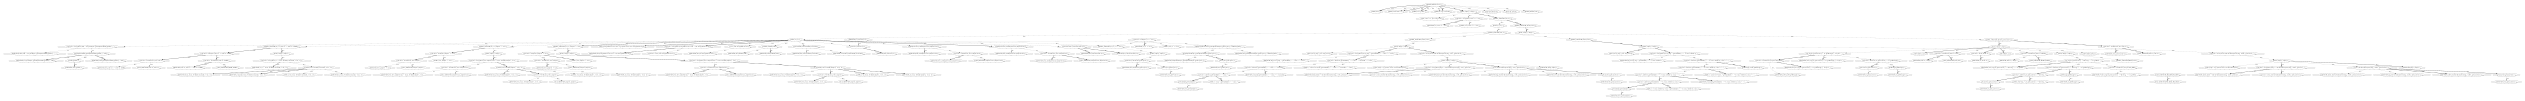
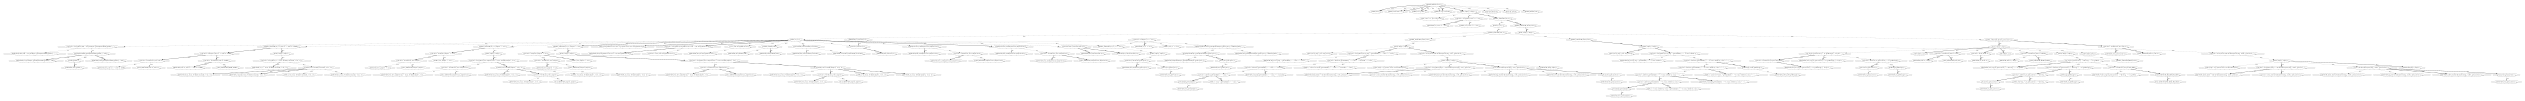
(1772, 70) -> (1766, 72)
none -> (2145, 71)
